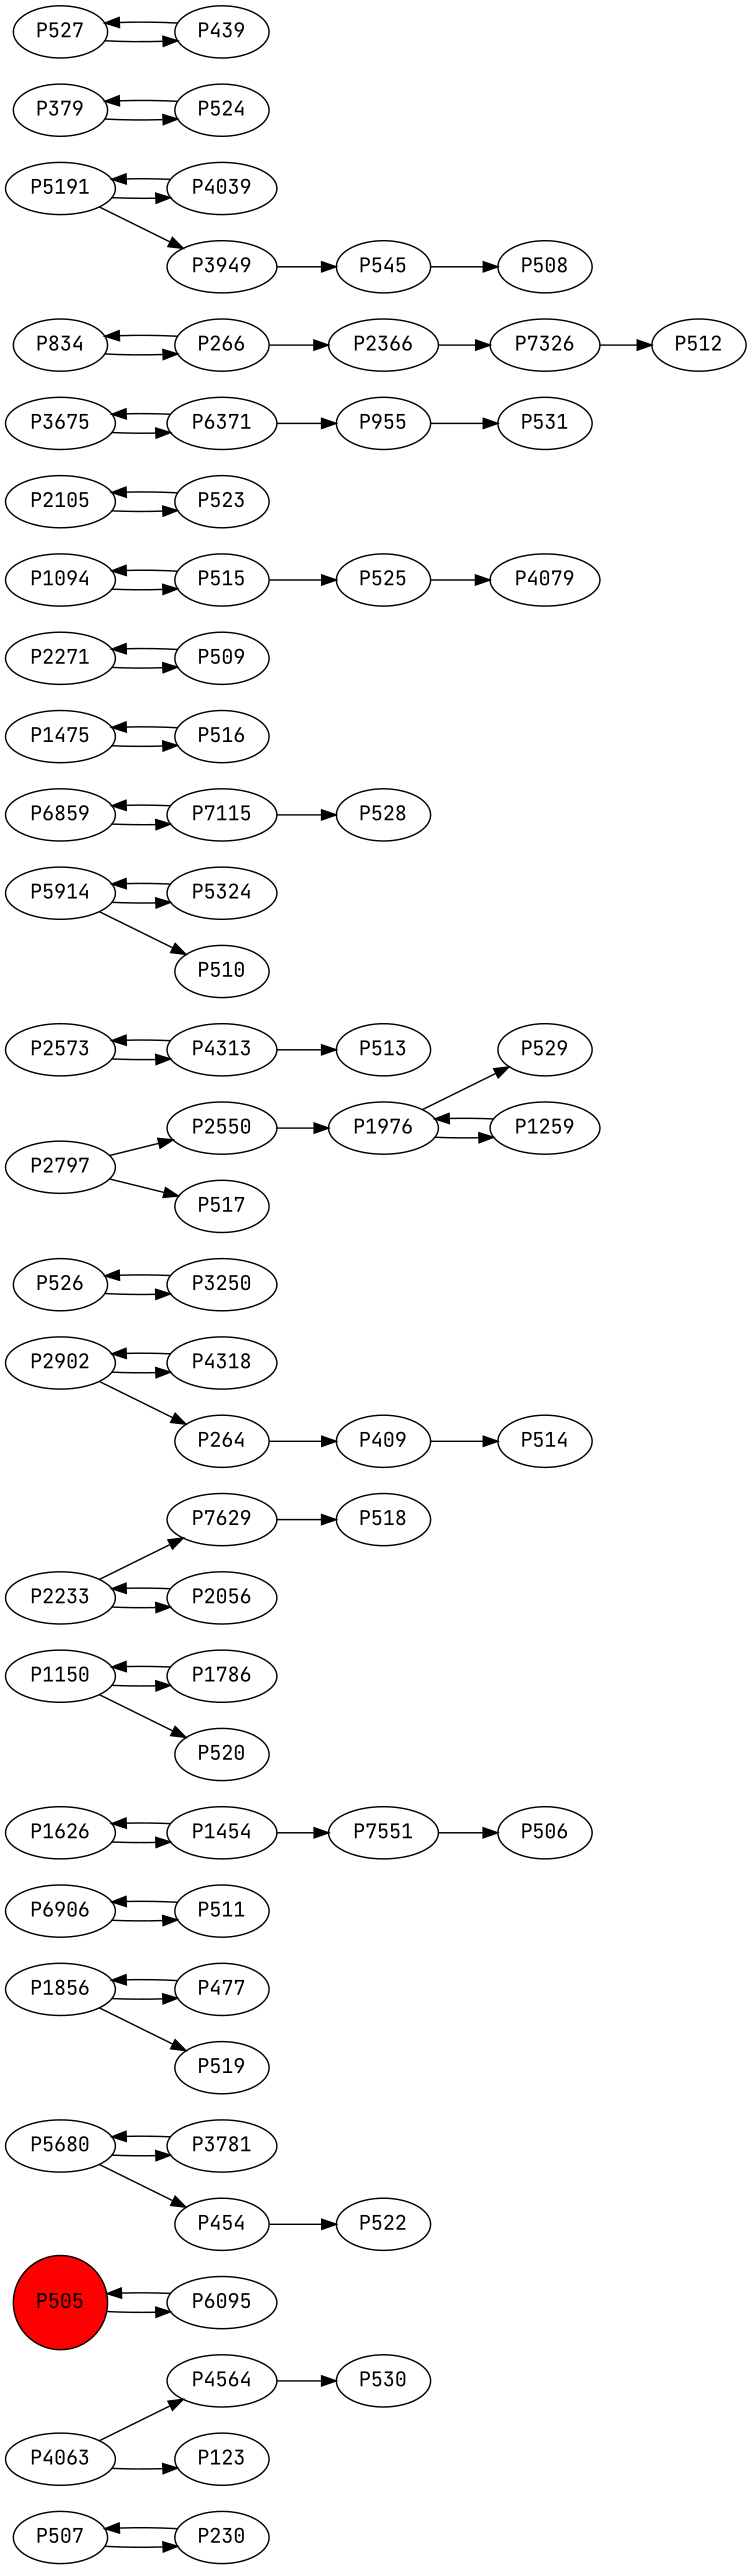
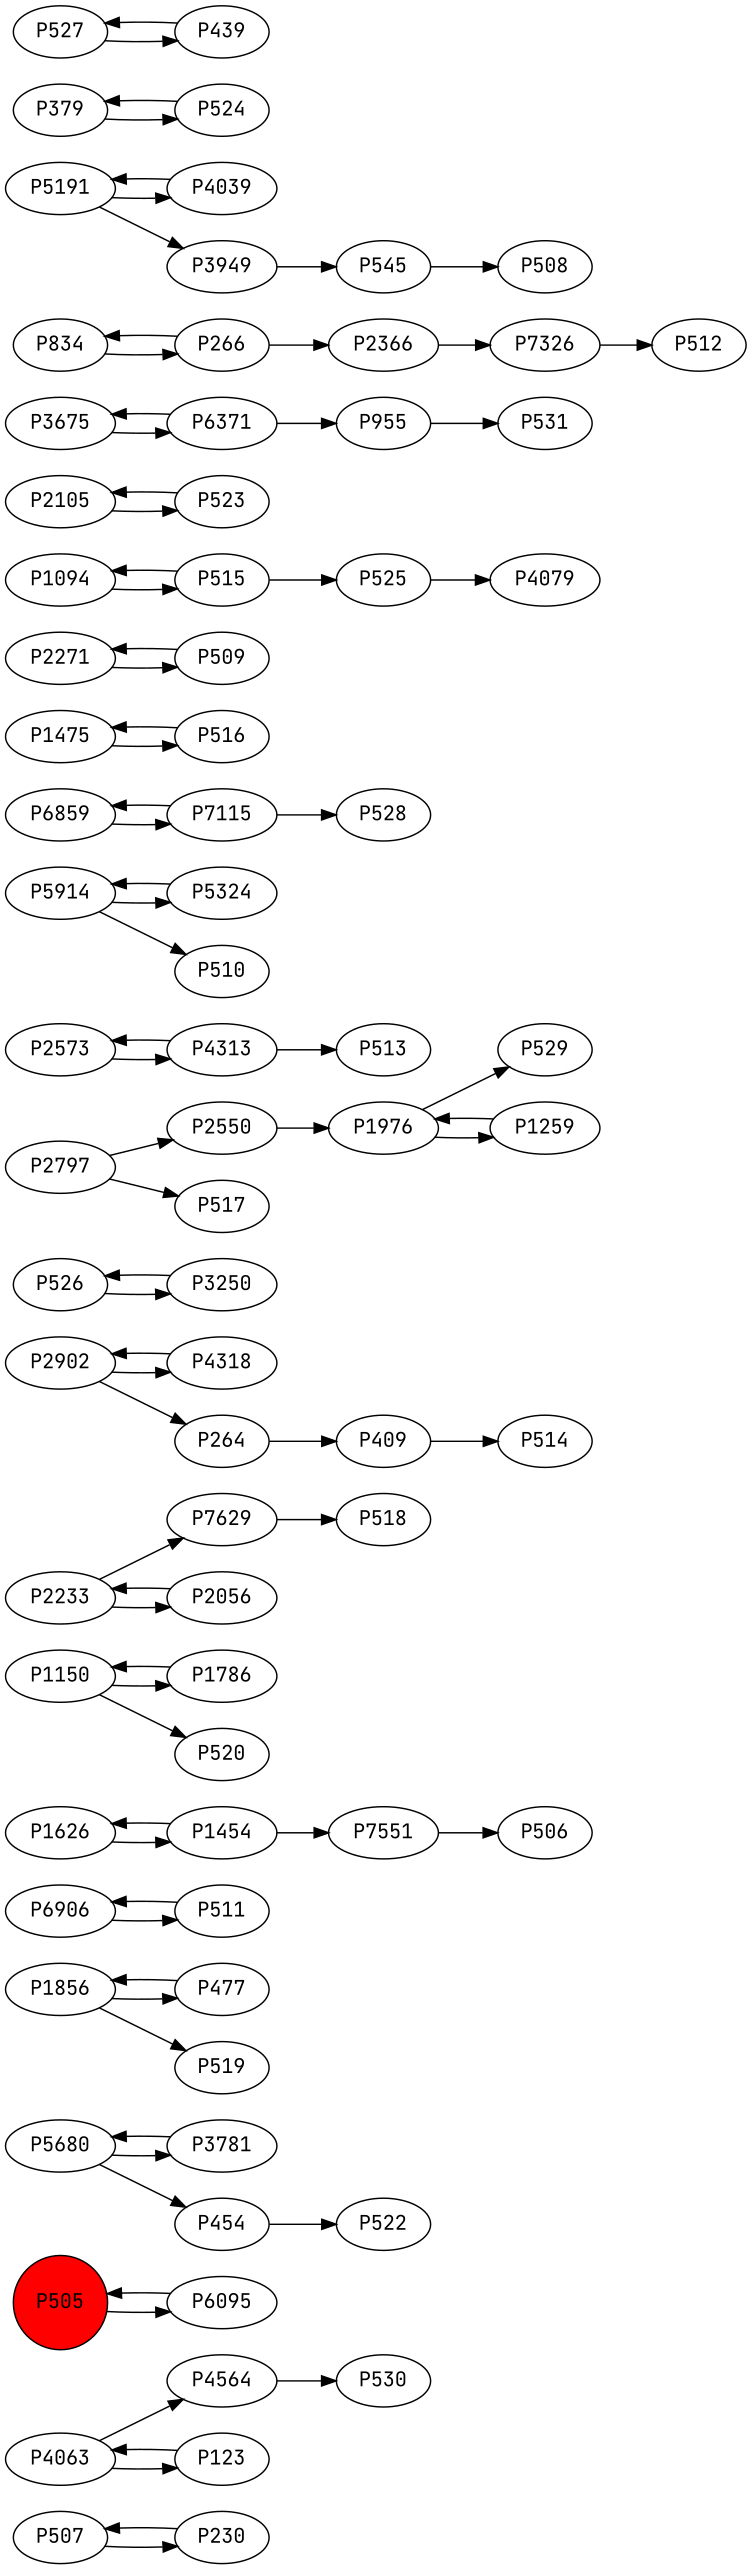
none -> (152, 2449)
